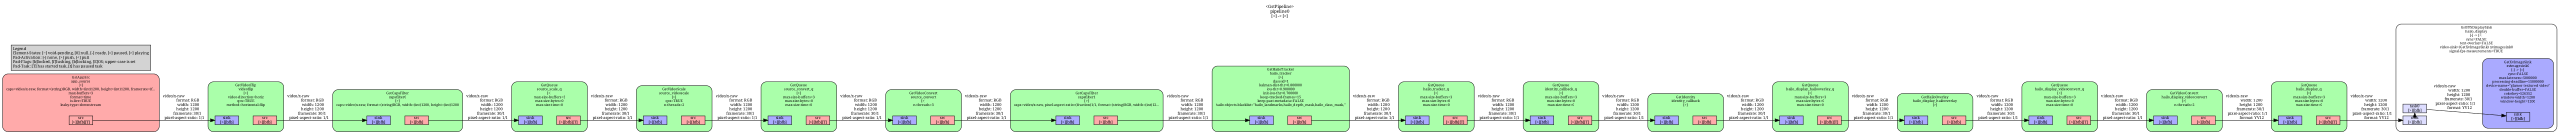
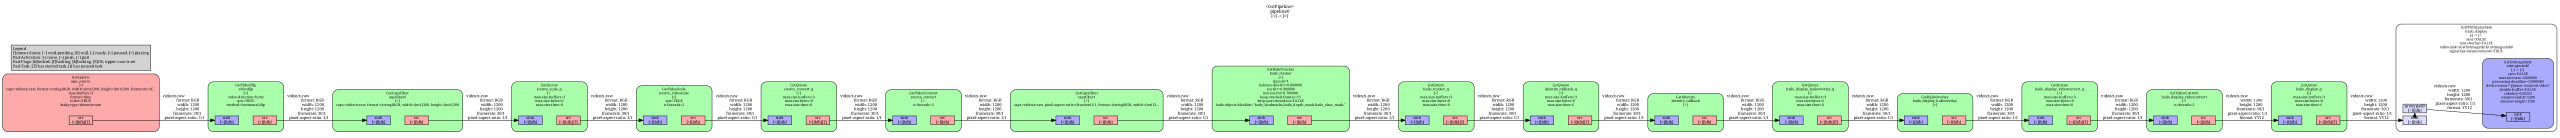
(2415, 108) -> (2415, 108)
